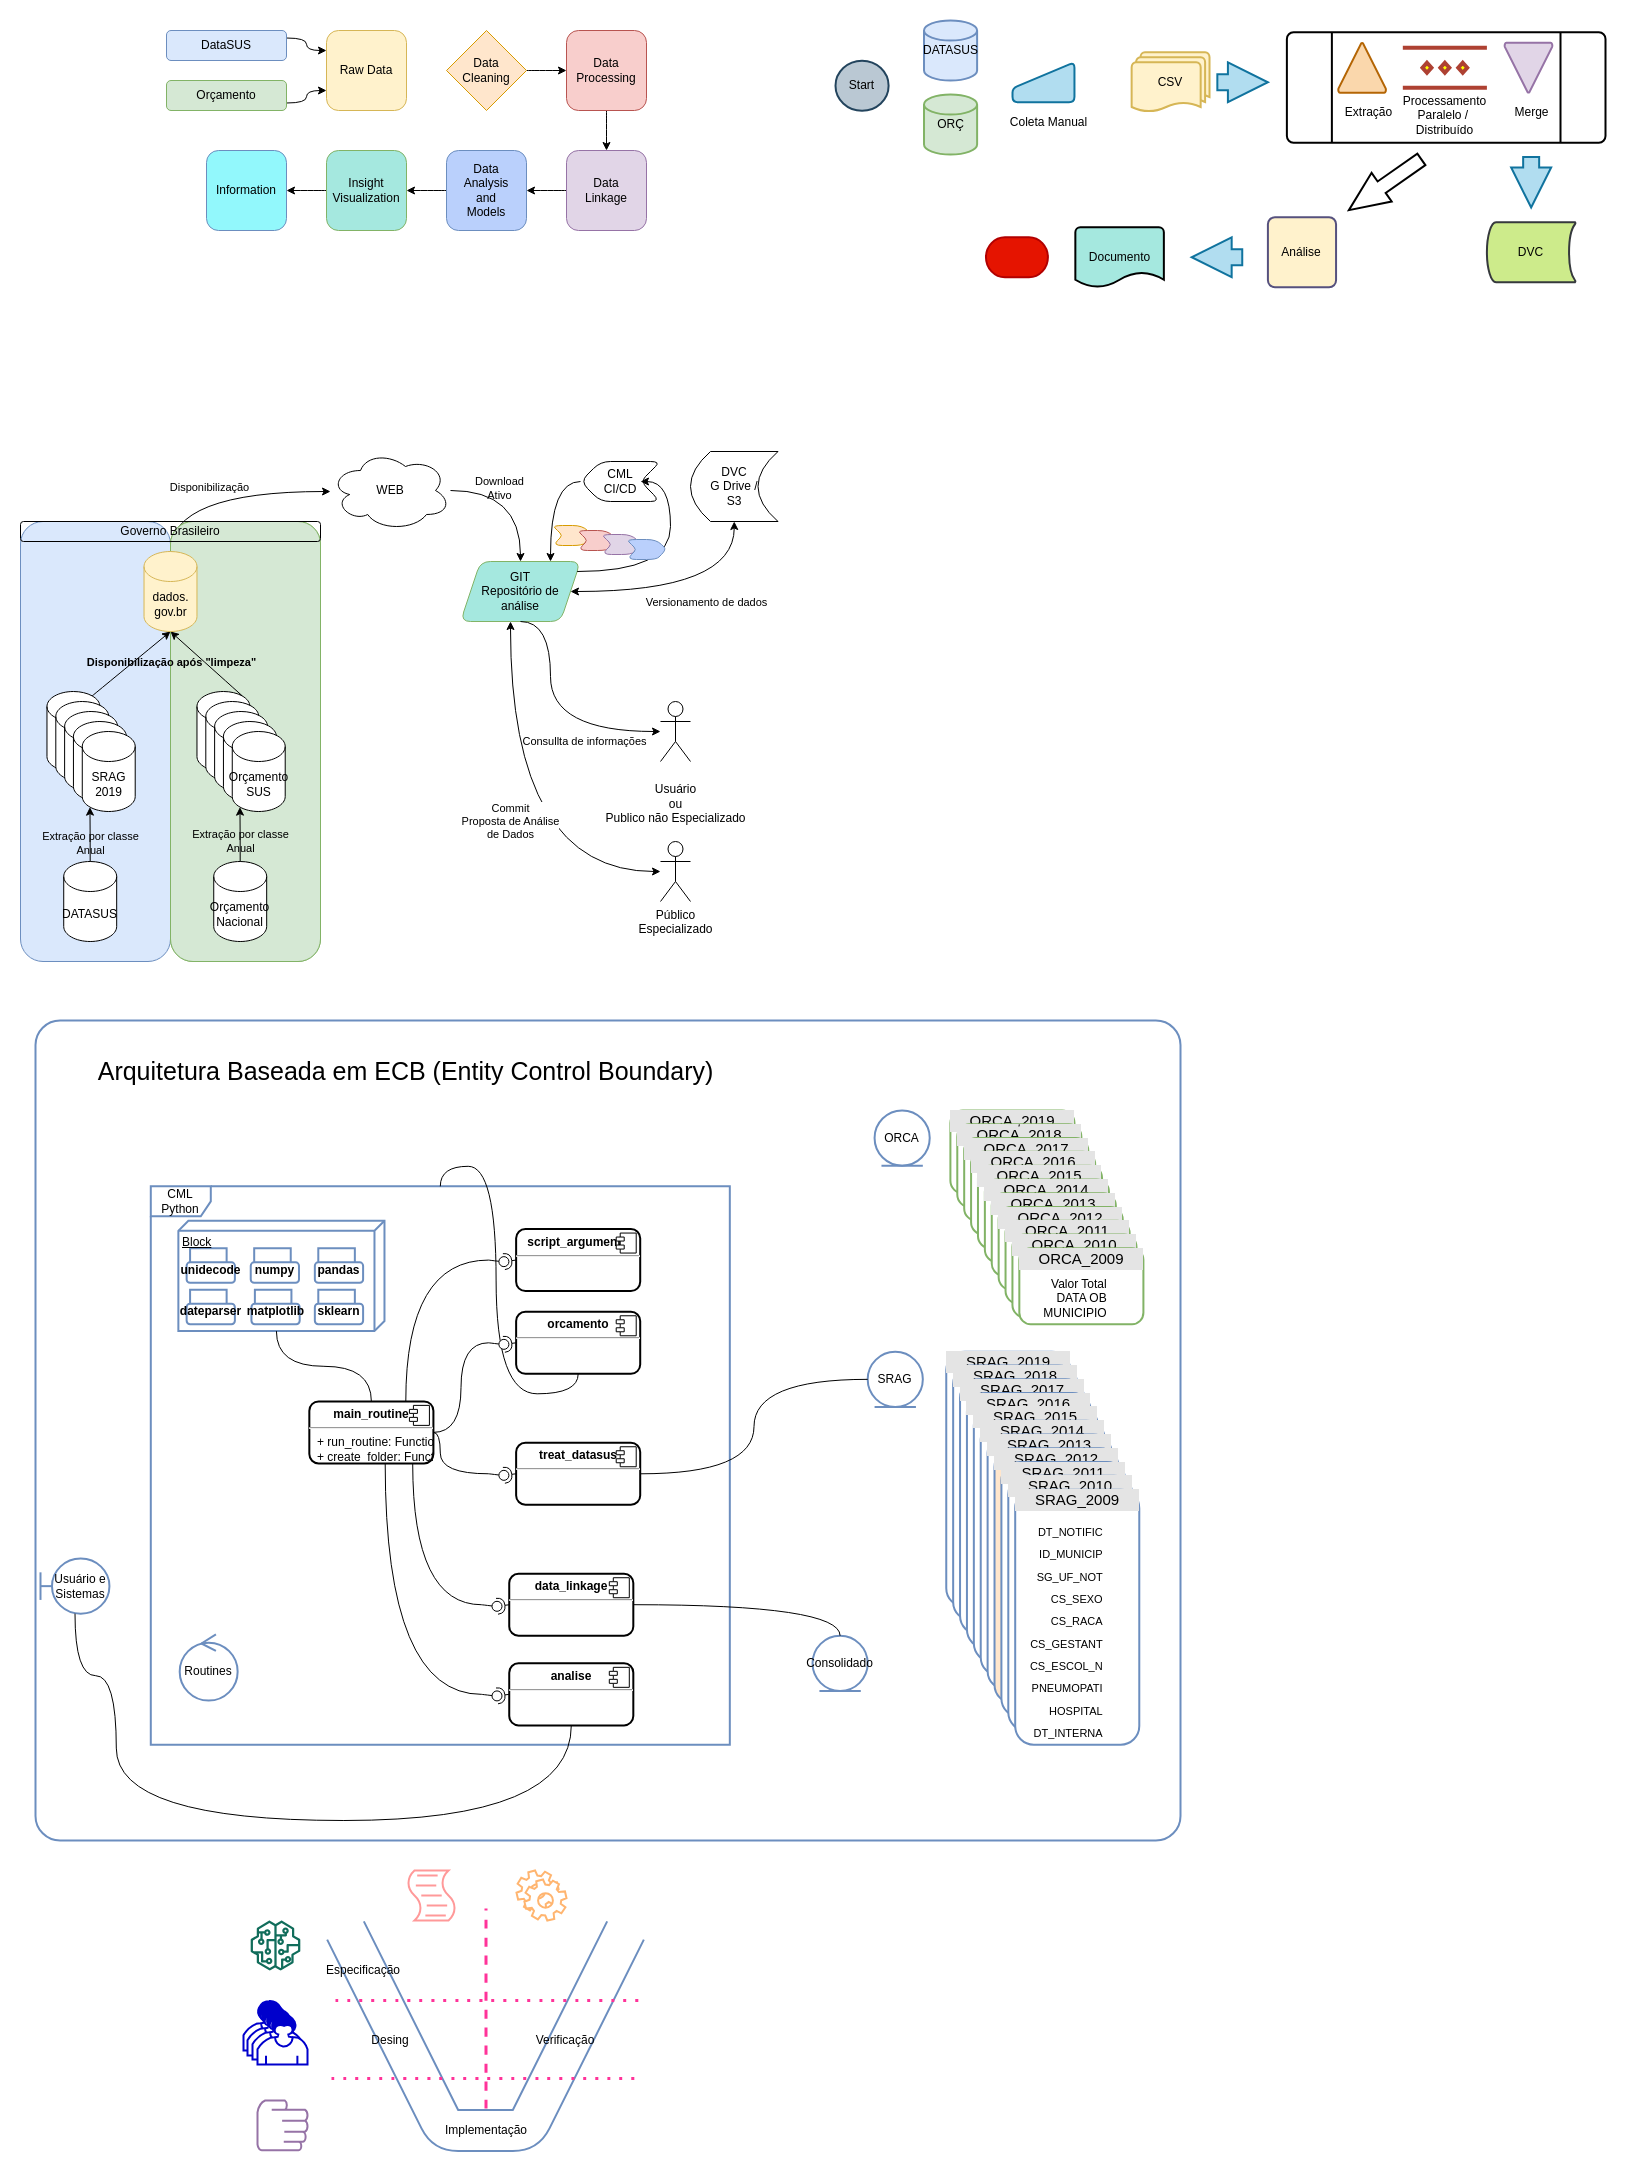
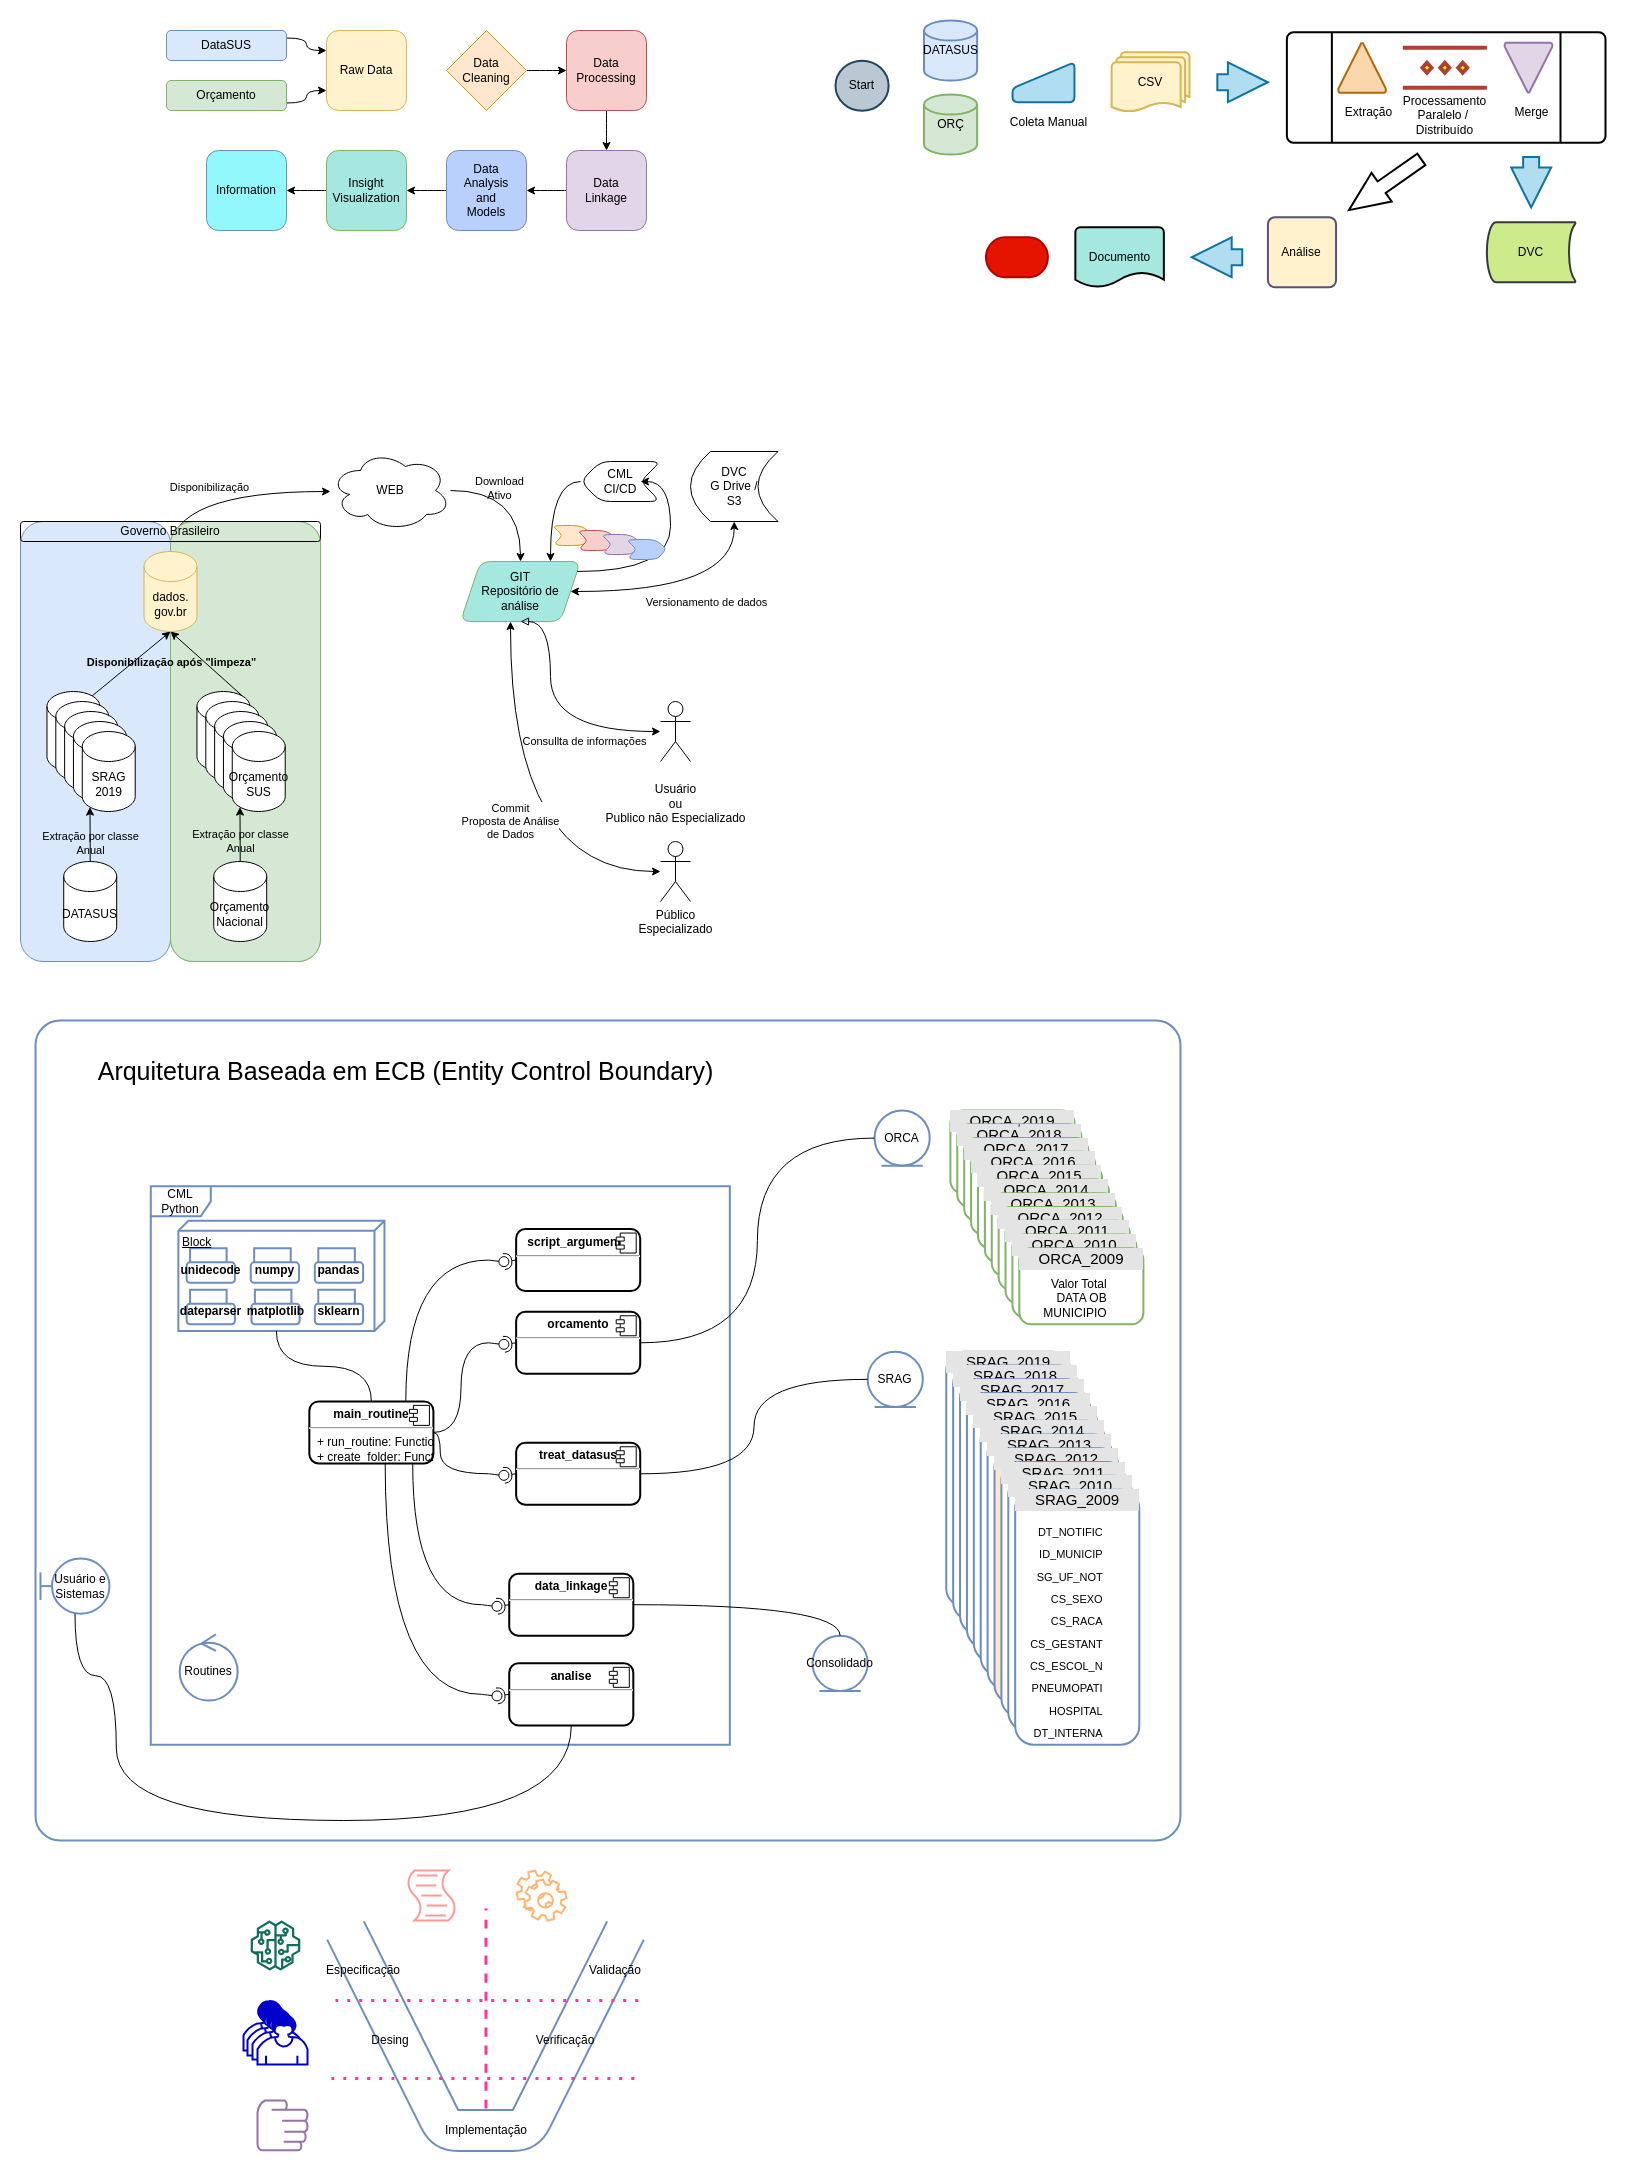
(1171, 82) -> (1151, 82)
(540, 631) -> (544, 632)
(496, 1290) -> (757, 1240)
none -> (616, 1971)
